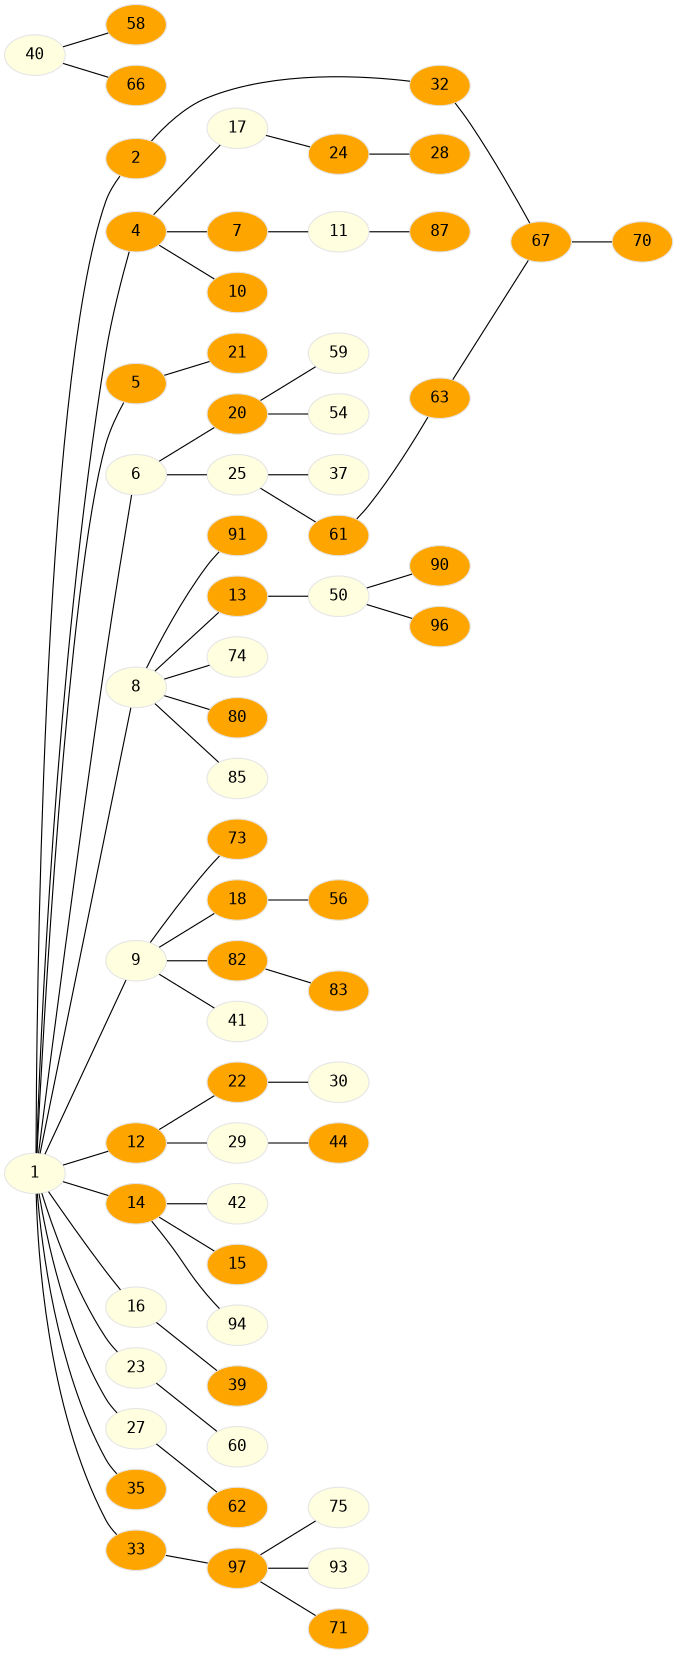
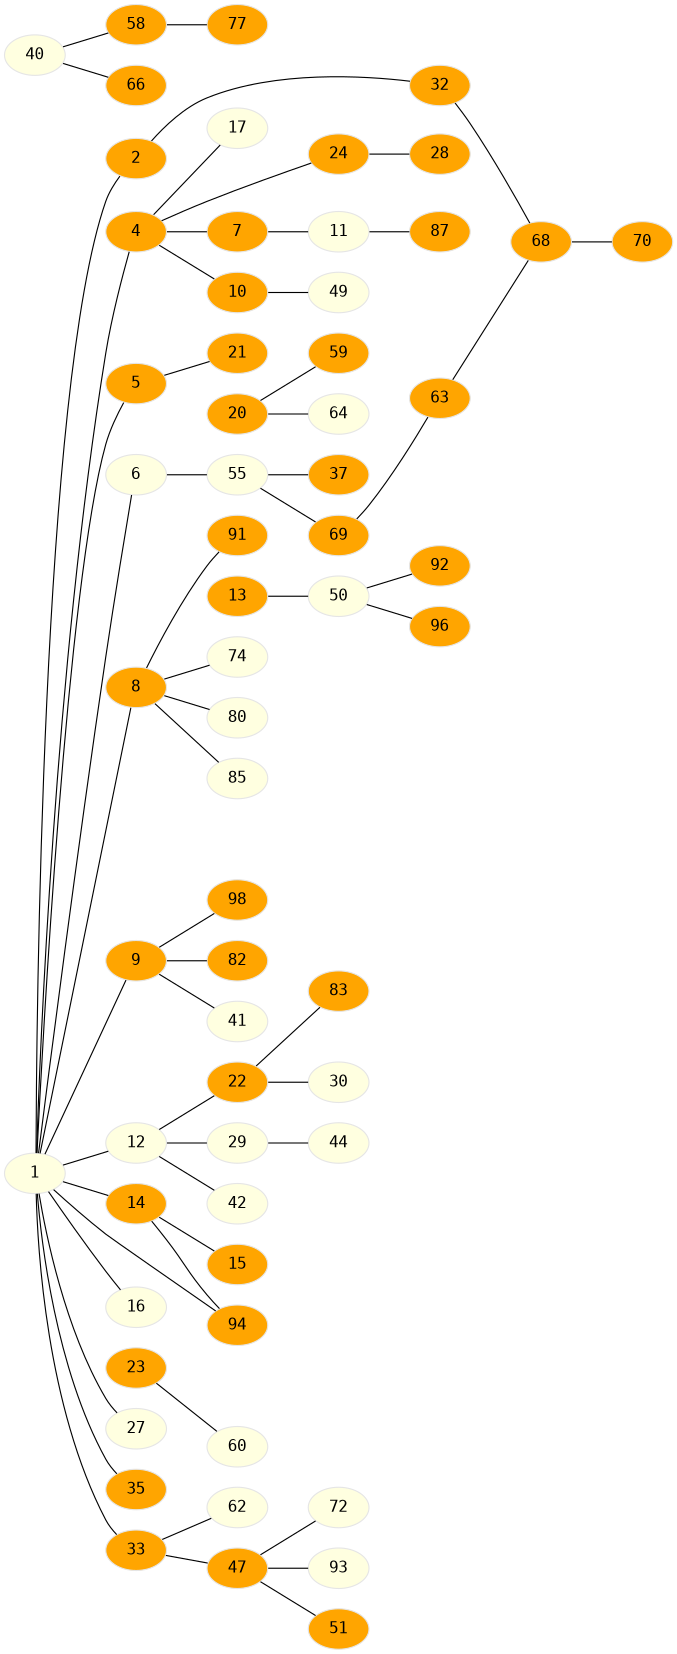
none -> (237, 25)
(288, 141) -> (236, 190)
(541, 242) -> (541, 242)
none -> (339, 292)
(339, 353) -> (339, 353)
(339, 414) -> (339, 414)
(187, 444) -> none
(237, 475) -> (237, 475)
(339, 475) -> (339, 475)
(339, 536) -> (339, 536)
(440, 566) -> (440, 566)
(187, 642) -> none
(136, 687) -> (136, 687)
(237, 718) -> (237, 718)
(237, 839) -> none
(237, 900) -> (237, 900)
(339, 900) -> none
(136, 961) -> (136, 961)
(288, 976) -> (288, 1037)
(136, 1143) -> (136, 1143)
(339, 1143) -> (339, 1143)
(187, 1204) -> (187, 1173)
(73, 1276) -> (133, 1253)
(237, 1325) -> (237, 1325)
(136, 1368) -> (136, 1368)
(237, 1386) -> none
(187, 1468) -> (187, 1529)
(237, 1508) -> (237, 1508)
(339, 1508) -> (339, 1508)
(237, 1568) -> (237, 1568)
(339, 1629) -> (339, 1629)
